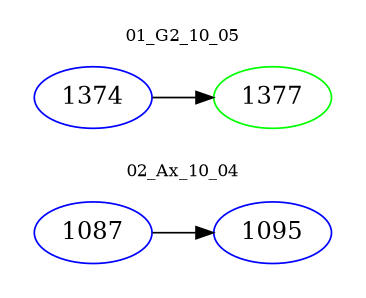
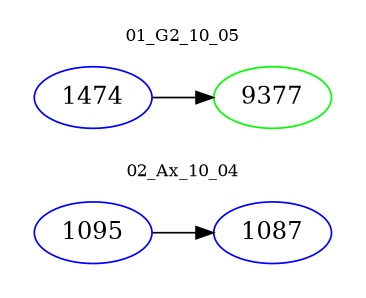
(93, 98) -> (93, 98)
(273, 98) -> (273, 98)
(174, 233) -> (174, 233)
